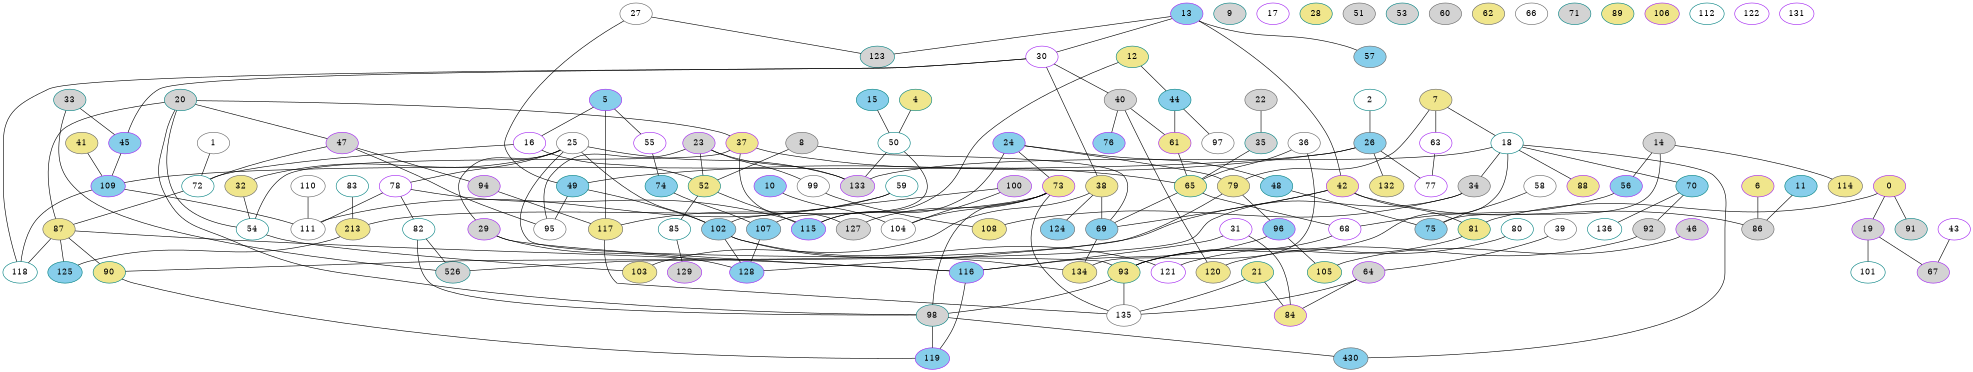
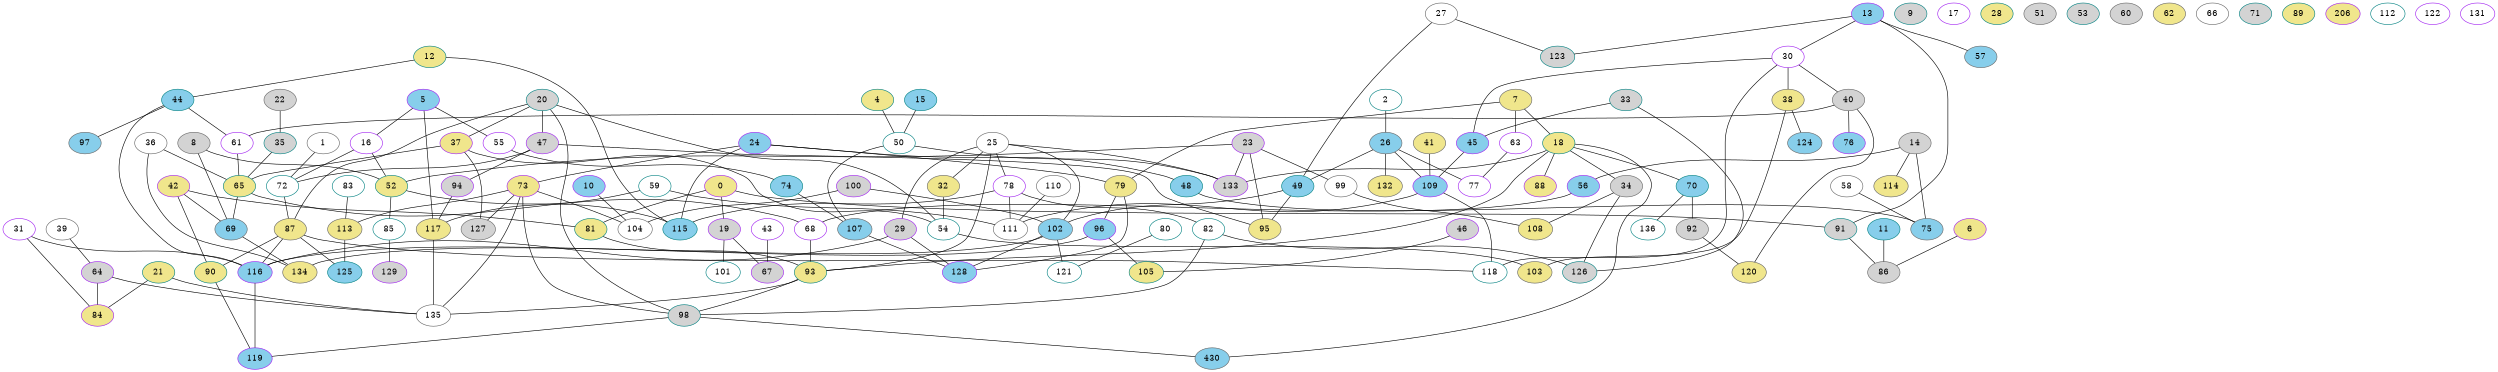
(1662, 14) -> (2343, 14)
(1286, 85) -> (1948, 133)
(1175, 143) -> (237, 143)
(1218, 143) -> (85, 143)
(1507, 143) -> (1559, 143)
(1102, 208) -> none
none -> (134, 209)
(1627, 212) -> (1862, 251)
(353, 229) -> (345, 229)
(550, 229) -> (1265, 229)
(808, 229) -> (680, 229)
(453, 272) -> (1580, 272)
(1168, 272) -> (1064, 272)
